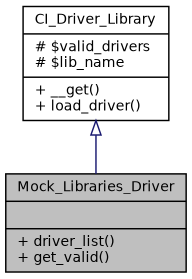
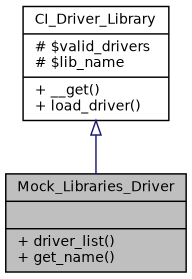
(63, 258) -> (66, 258)
